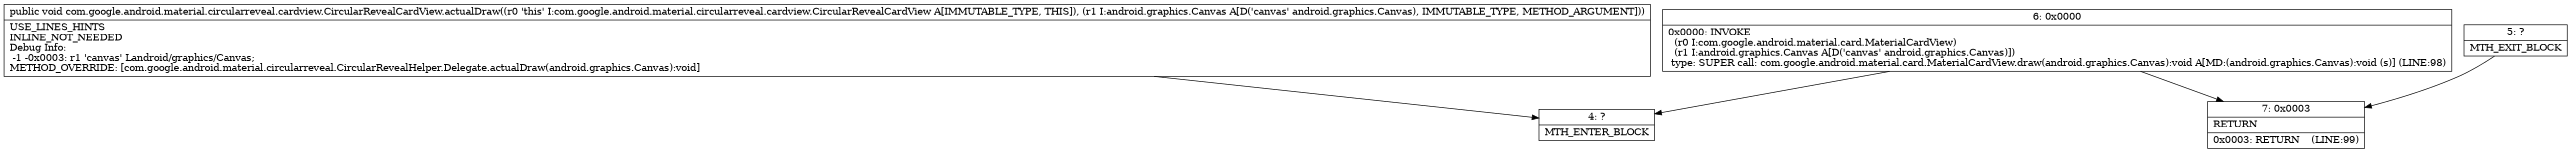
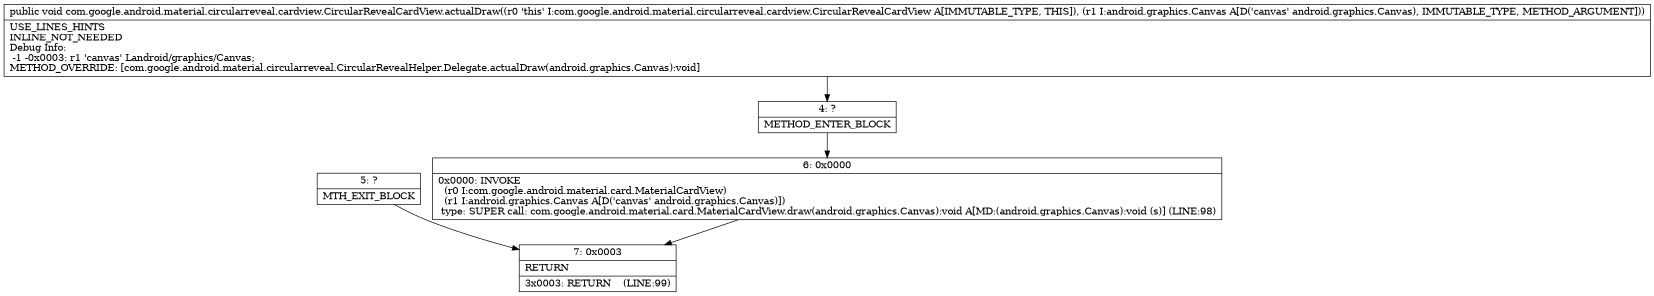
(1776, 92) -> (827, 142)
(1597, 132) -> (827, 125)
(2286, 140) -> (598, 284)
